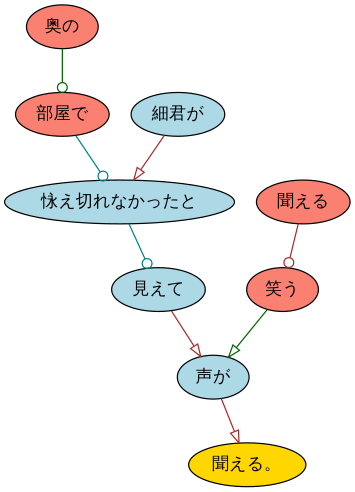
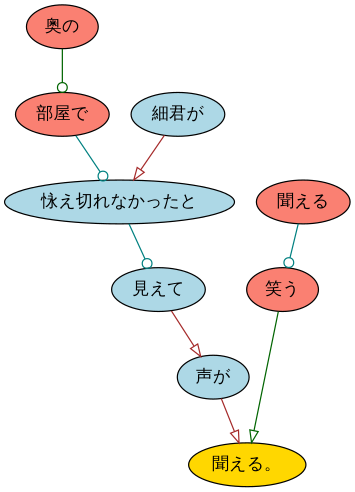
(294, 241) -> (294, 241)
(252, 329) -> (266, 371)
